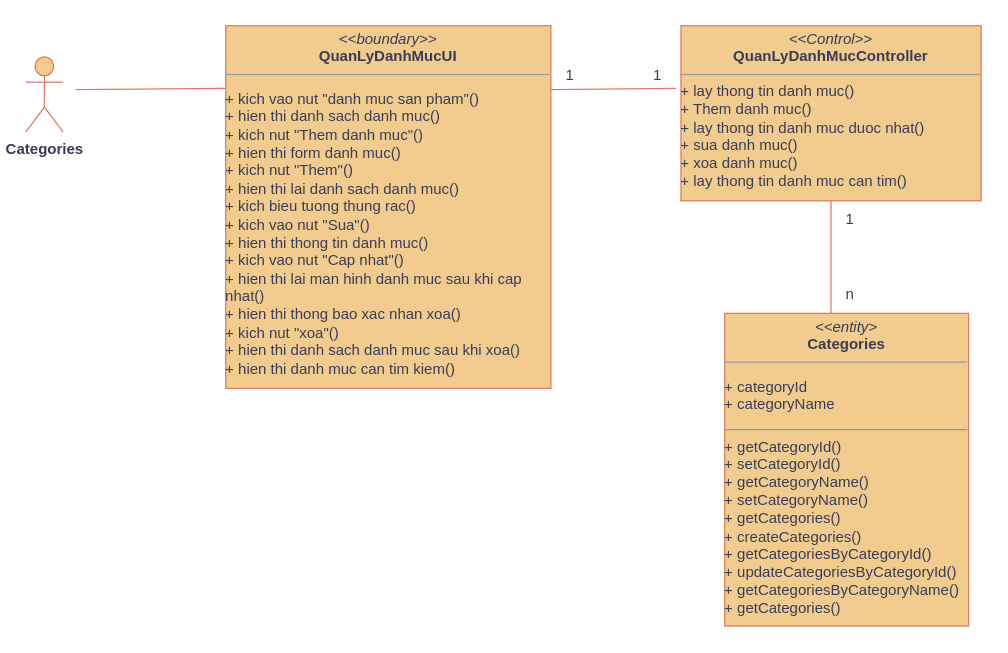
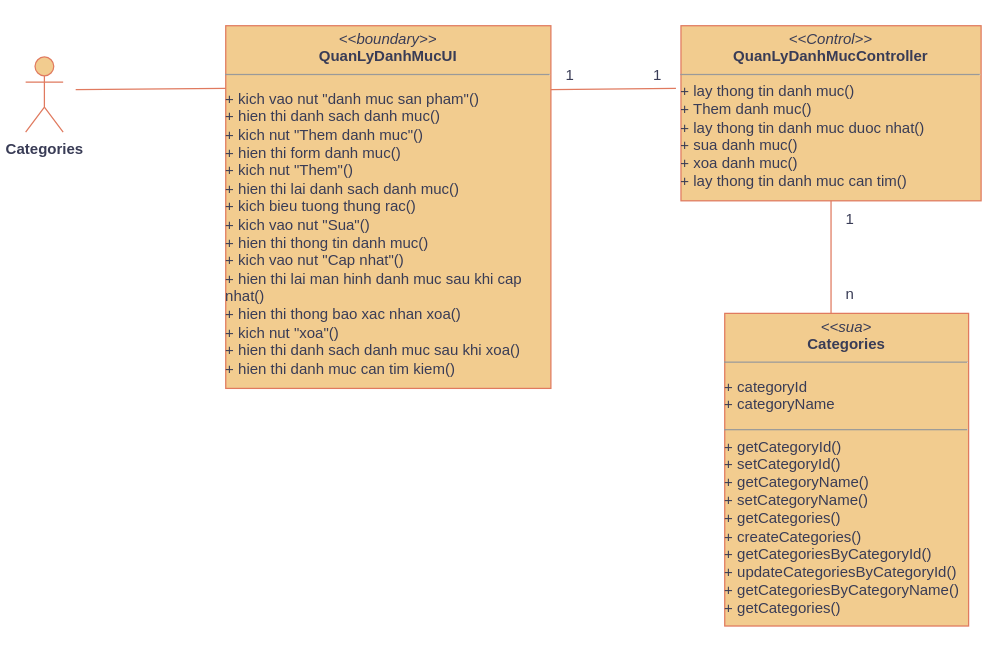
(855, 439) -> (855, 439)
